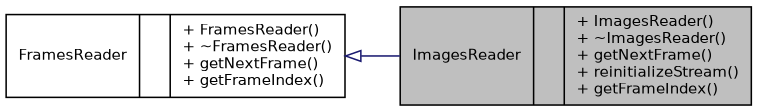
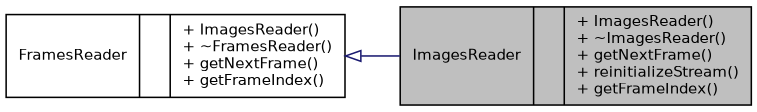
(251, 30) -> (251, 30)
